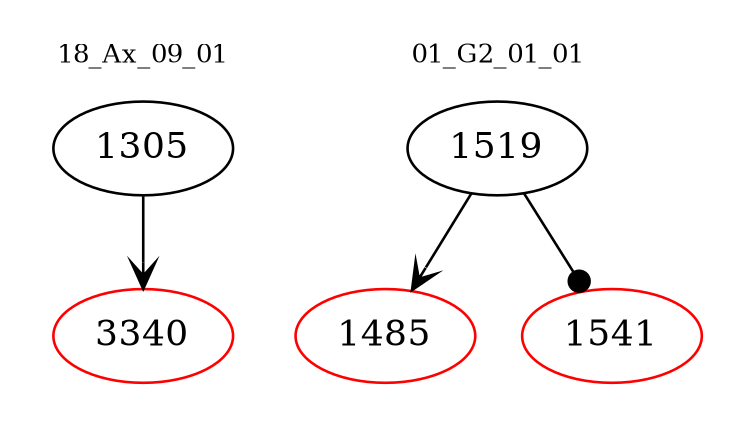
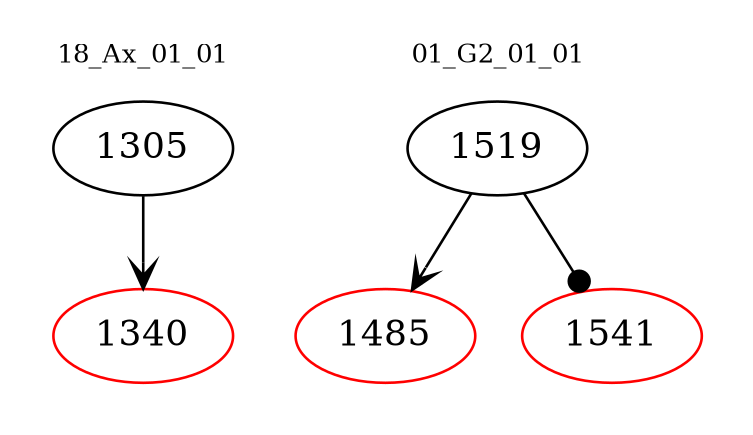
(143, 56) -> (143, 56)
(143, 336) -> (143, 336)
